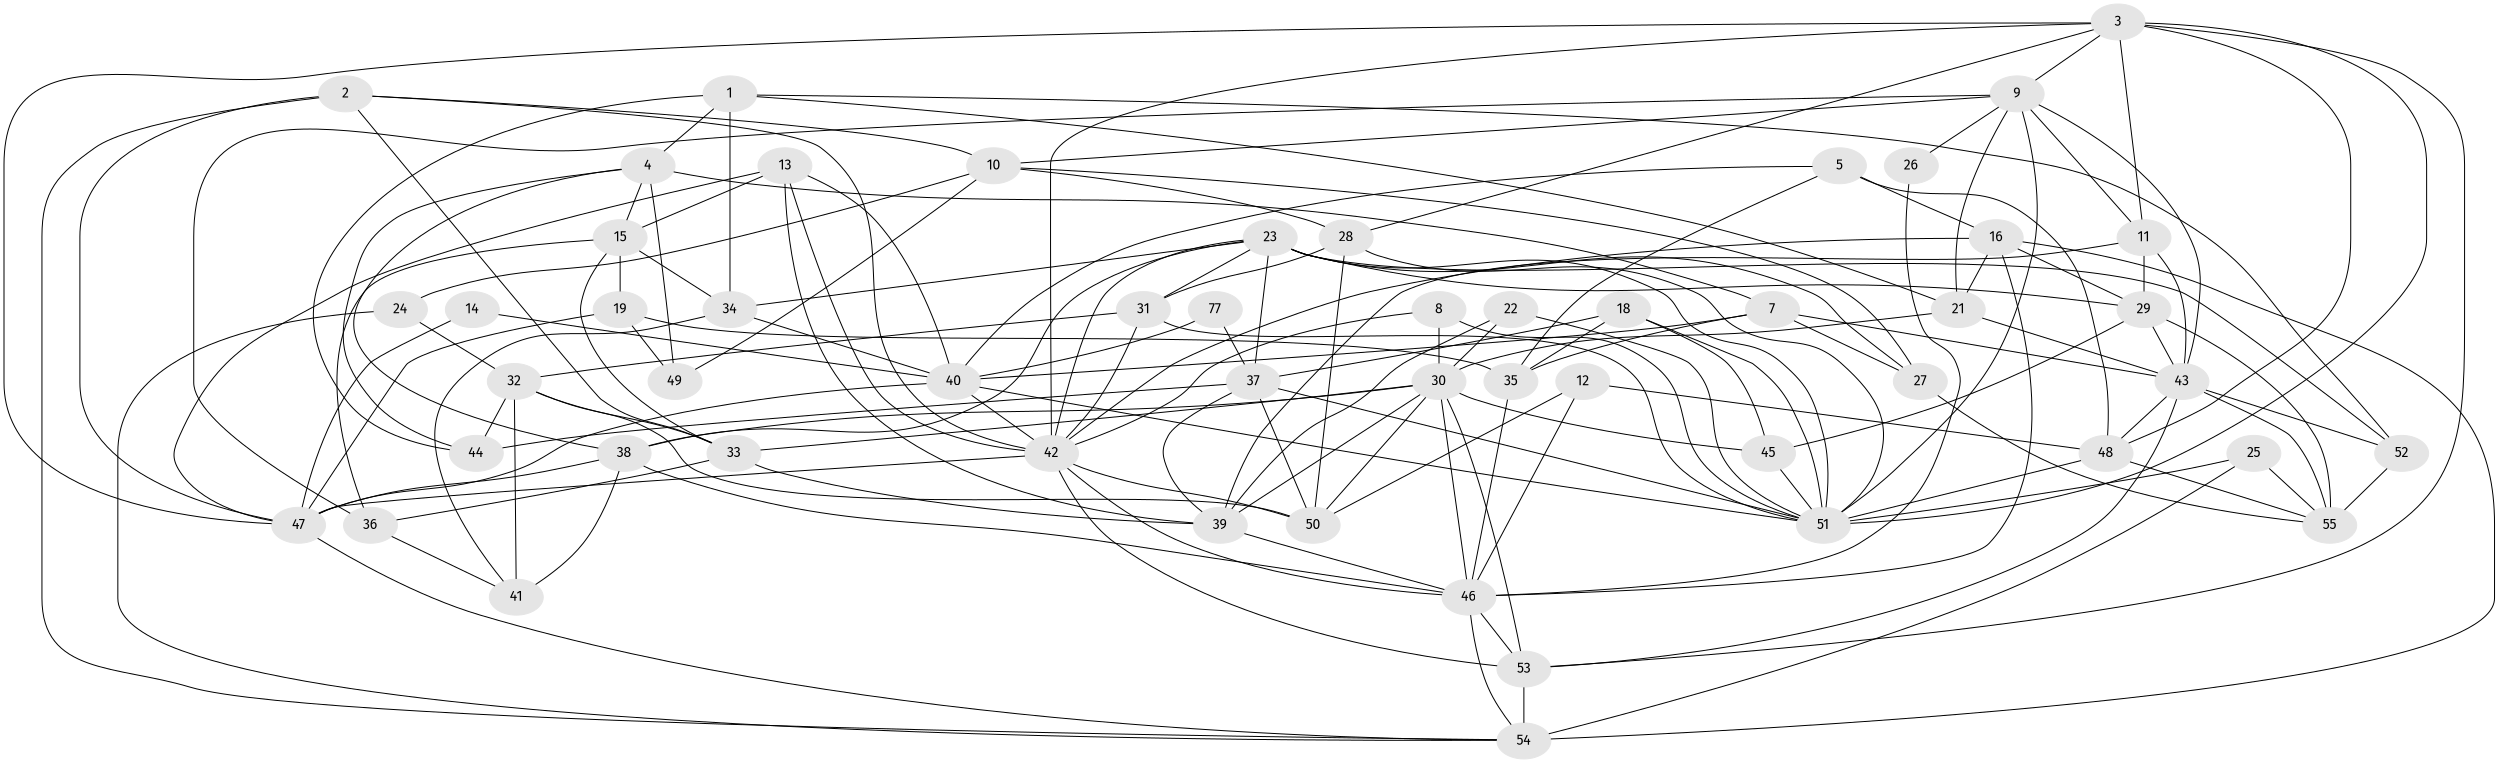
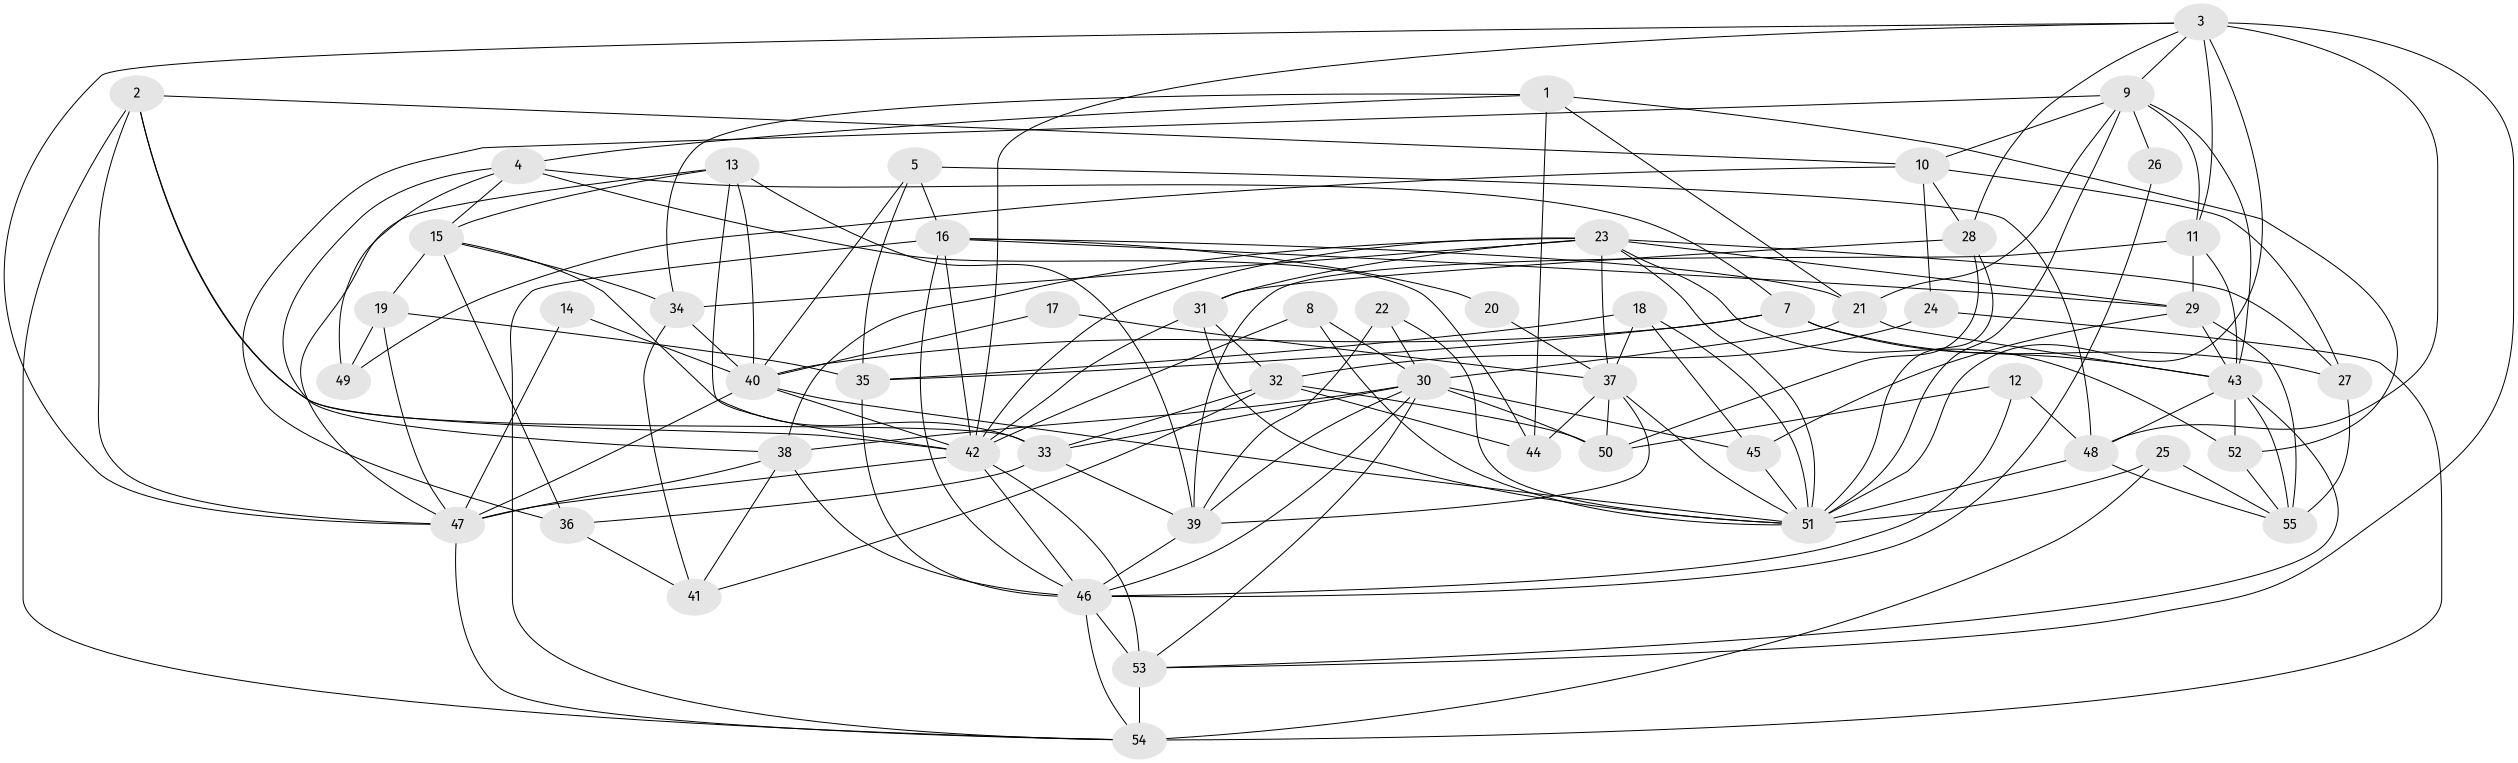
(1215, 310) -> (1053, 310)
none -> (1492, 310)
(1170, 490) -> none
